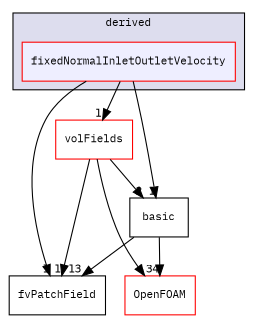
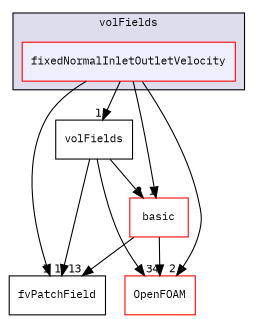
(129, 23) -> (129, 23)
(94, 140) -> (94, 140)
none -> (190, 171)
(159, 217) -> (159, 217)
